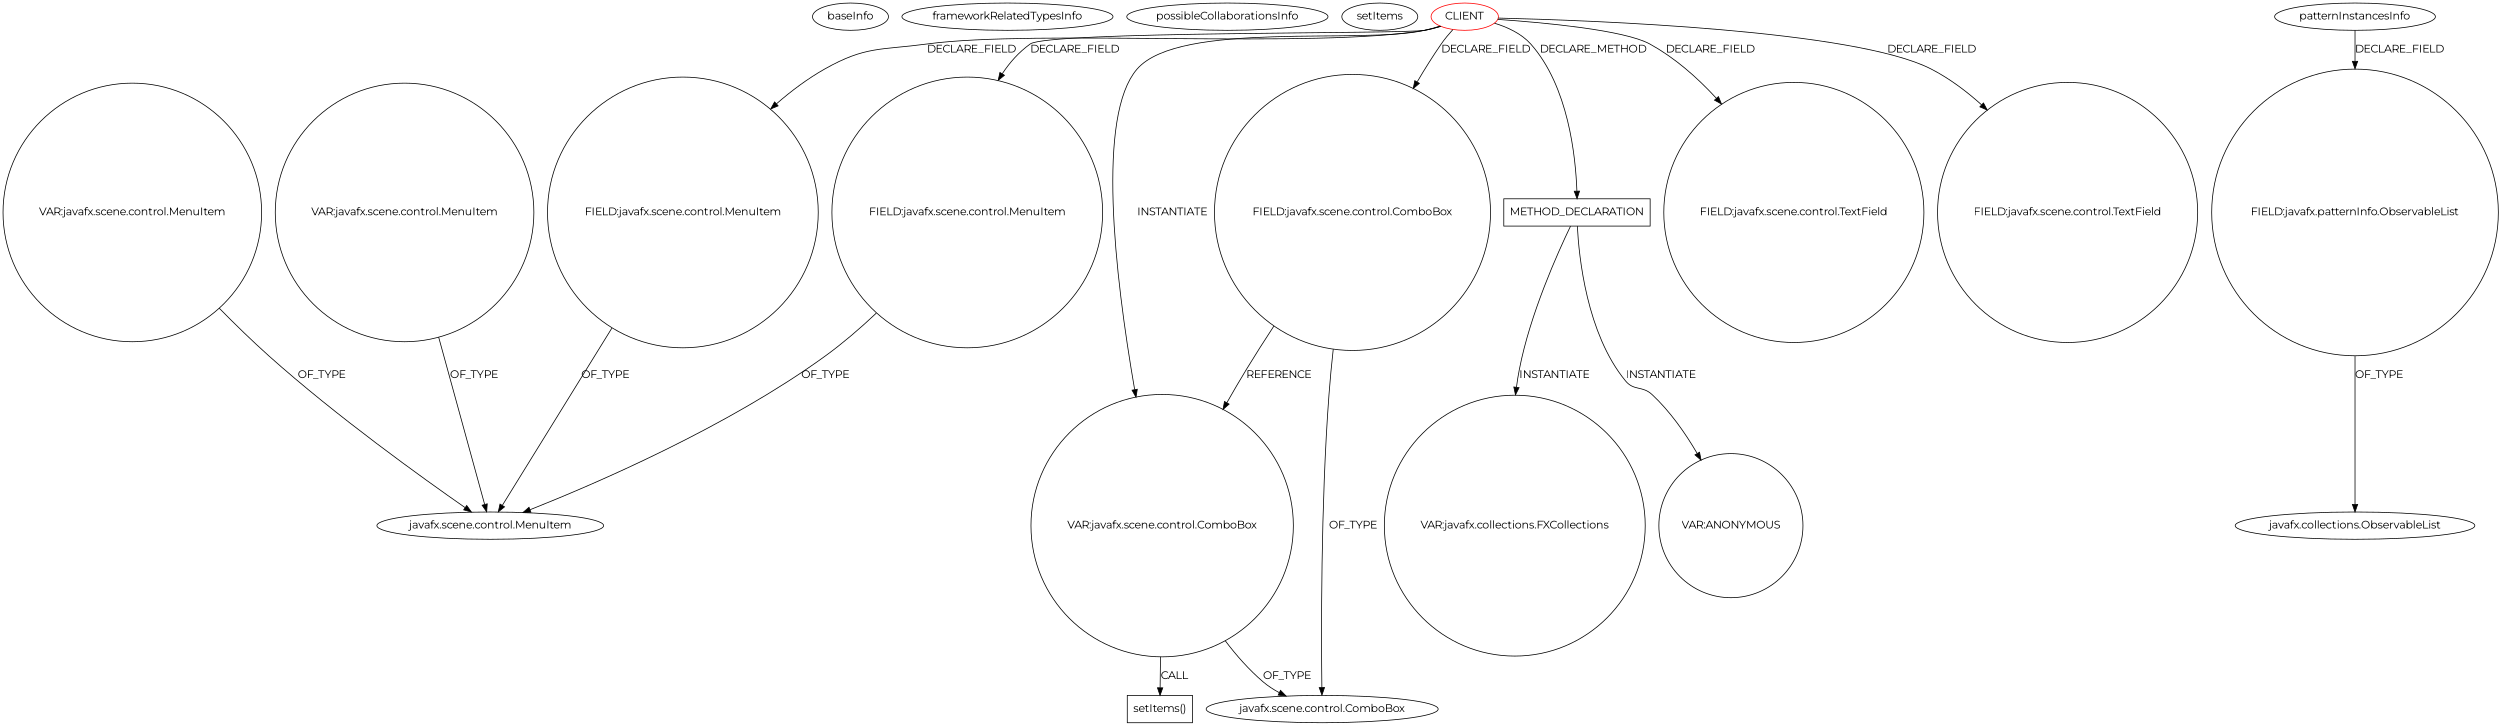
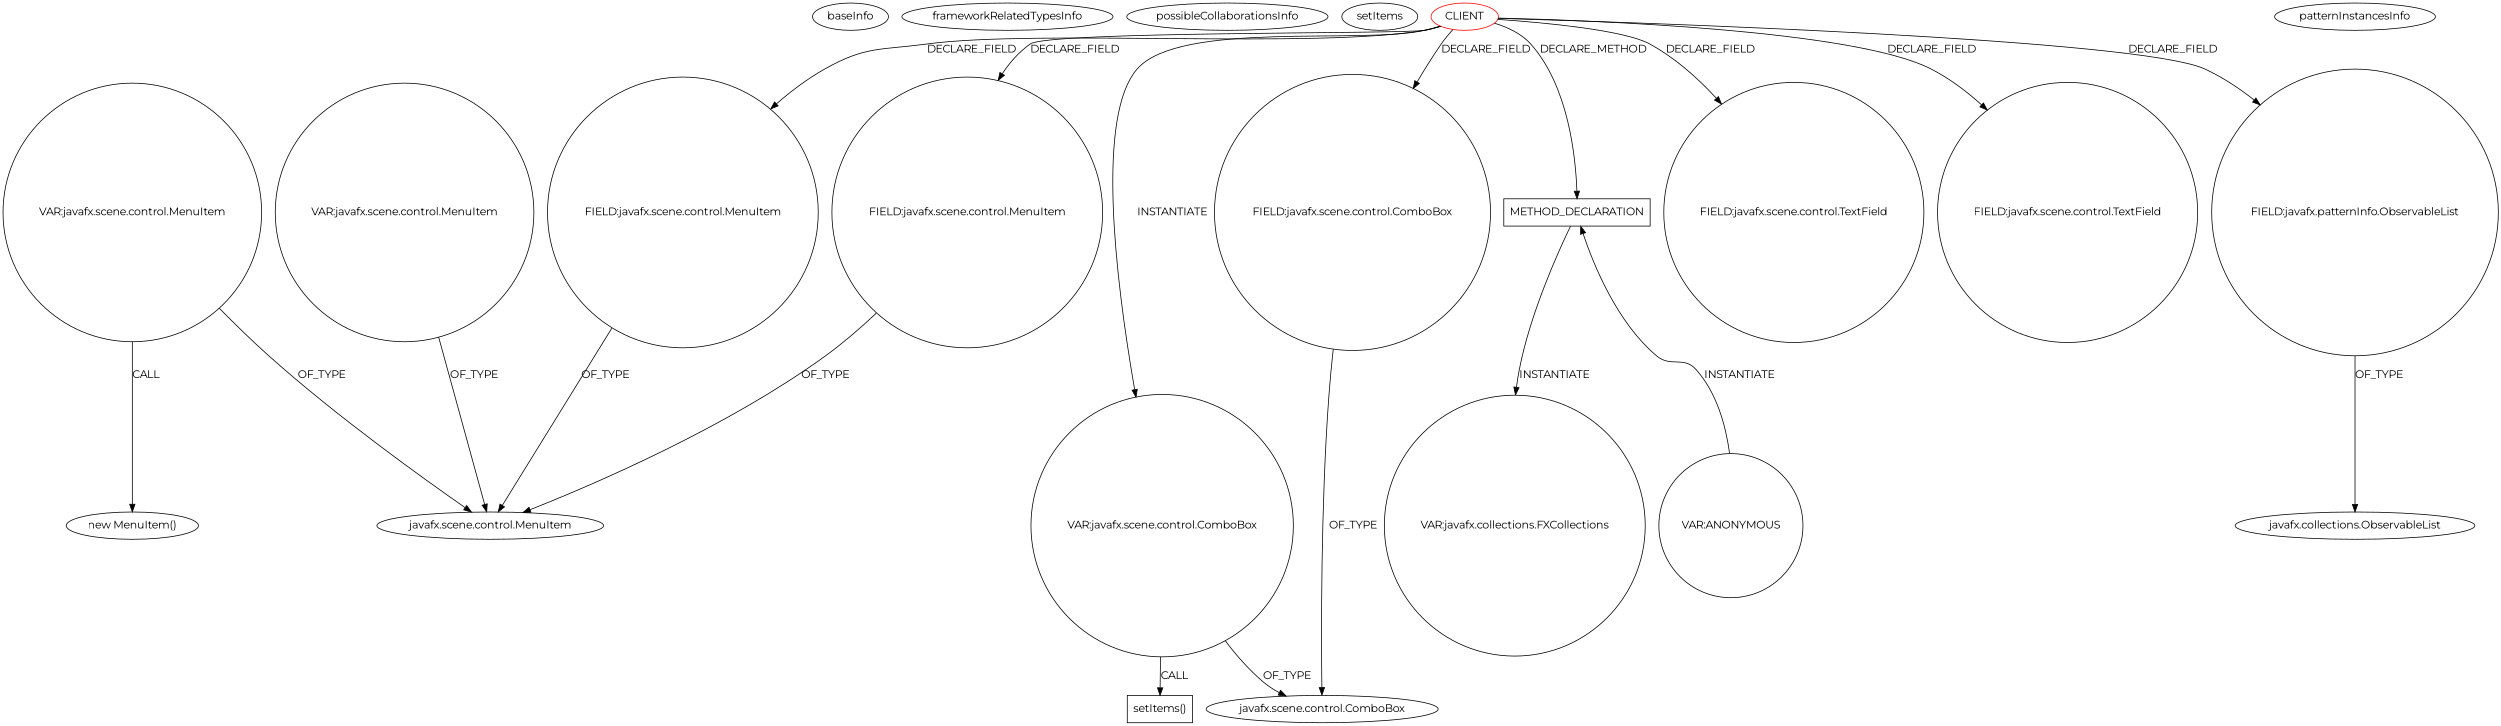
(2355, 46) -> (1882, 34)
(1609, 356) -> (1653, 353)
(1250, 364) -> none
none -> (132, 526)
